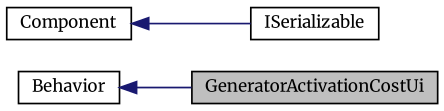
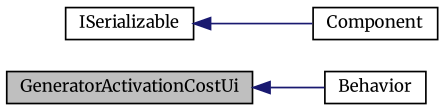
(200, 24) -> (262, 24)
(164, 88) -> (297, 88)
